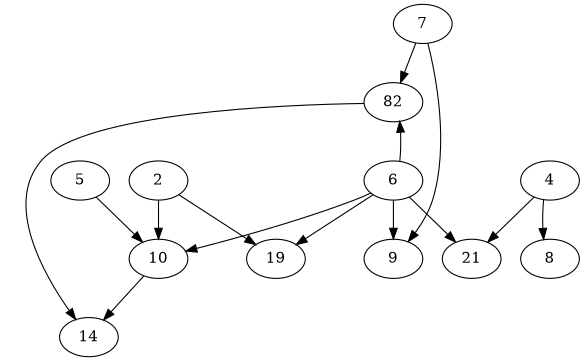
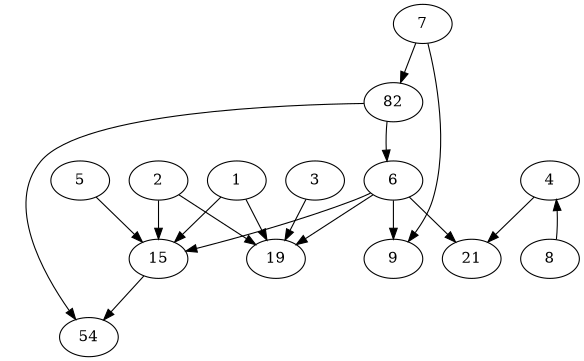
(401, 147) -> (386, 136)
none -> (237, 181)
none -> (315, 181)
(543, 214) -> (557, 225)
(159, 259) -> (159, 259)
(89, 337) -> (89, 337)
